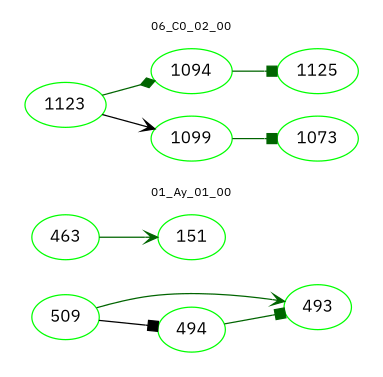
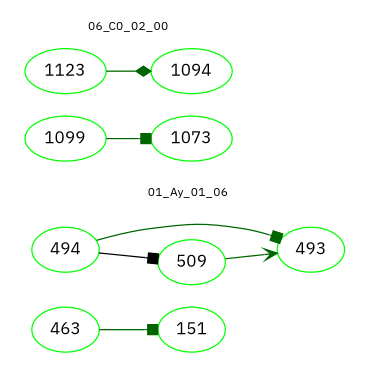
(318, 71) -> none
(123, 120) -> none
(192, 193) -> (188, 193)
(122, 237) -> (122, 330)
(122, 323) -> (122, 255)
